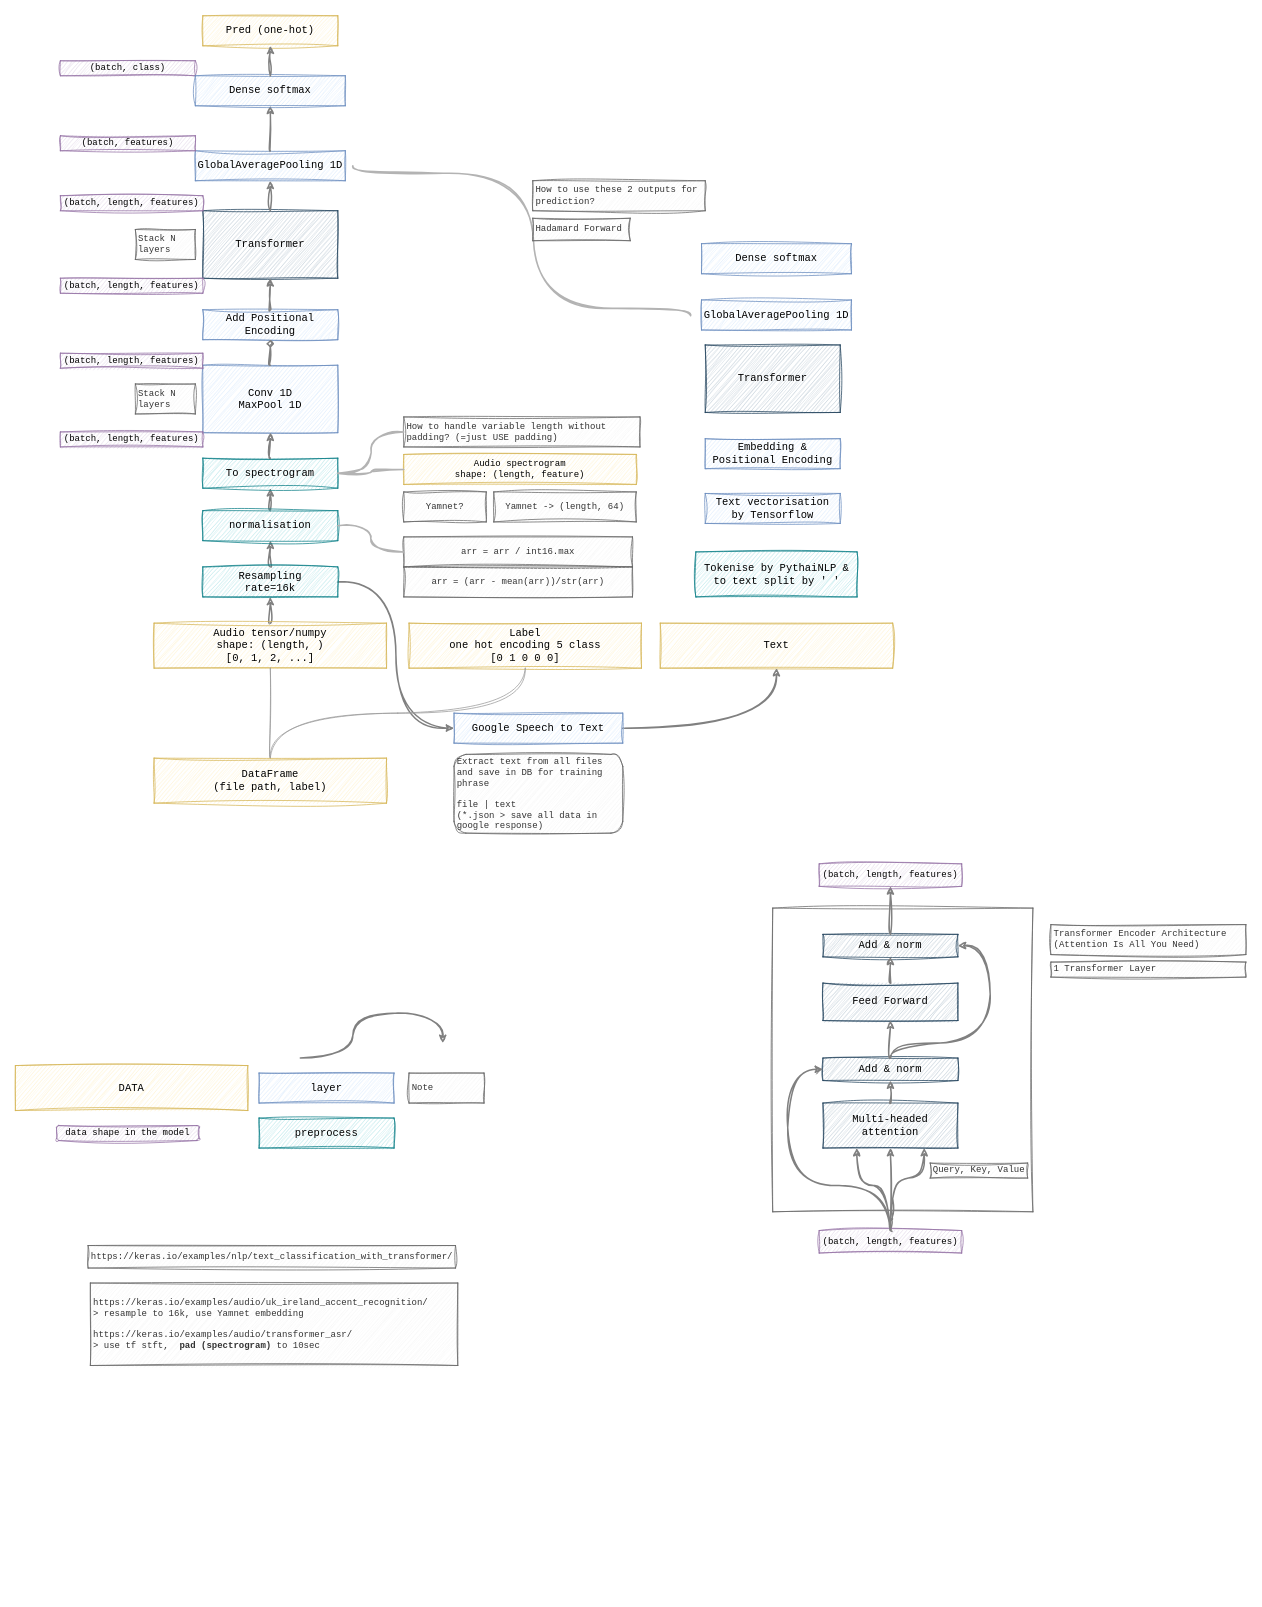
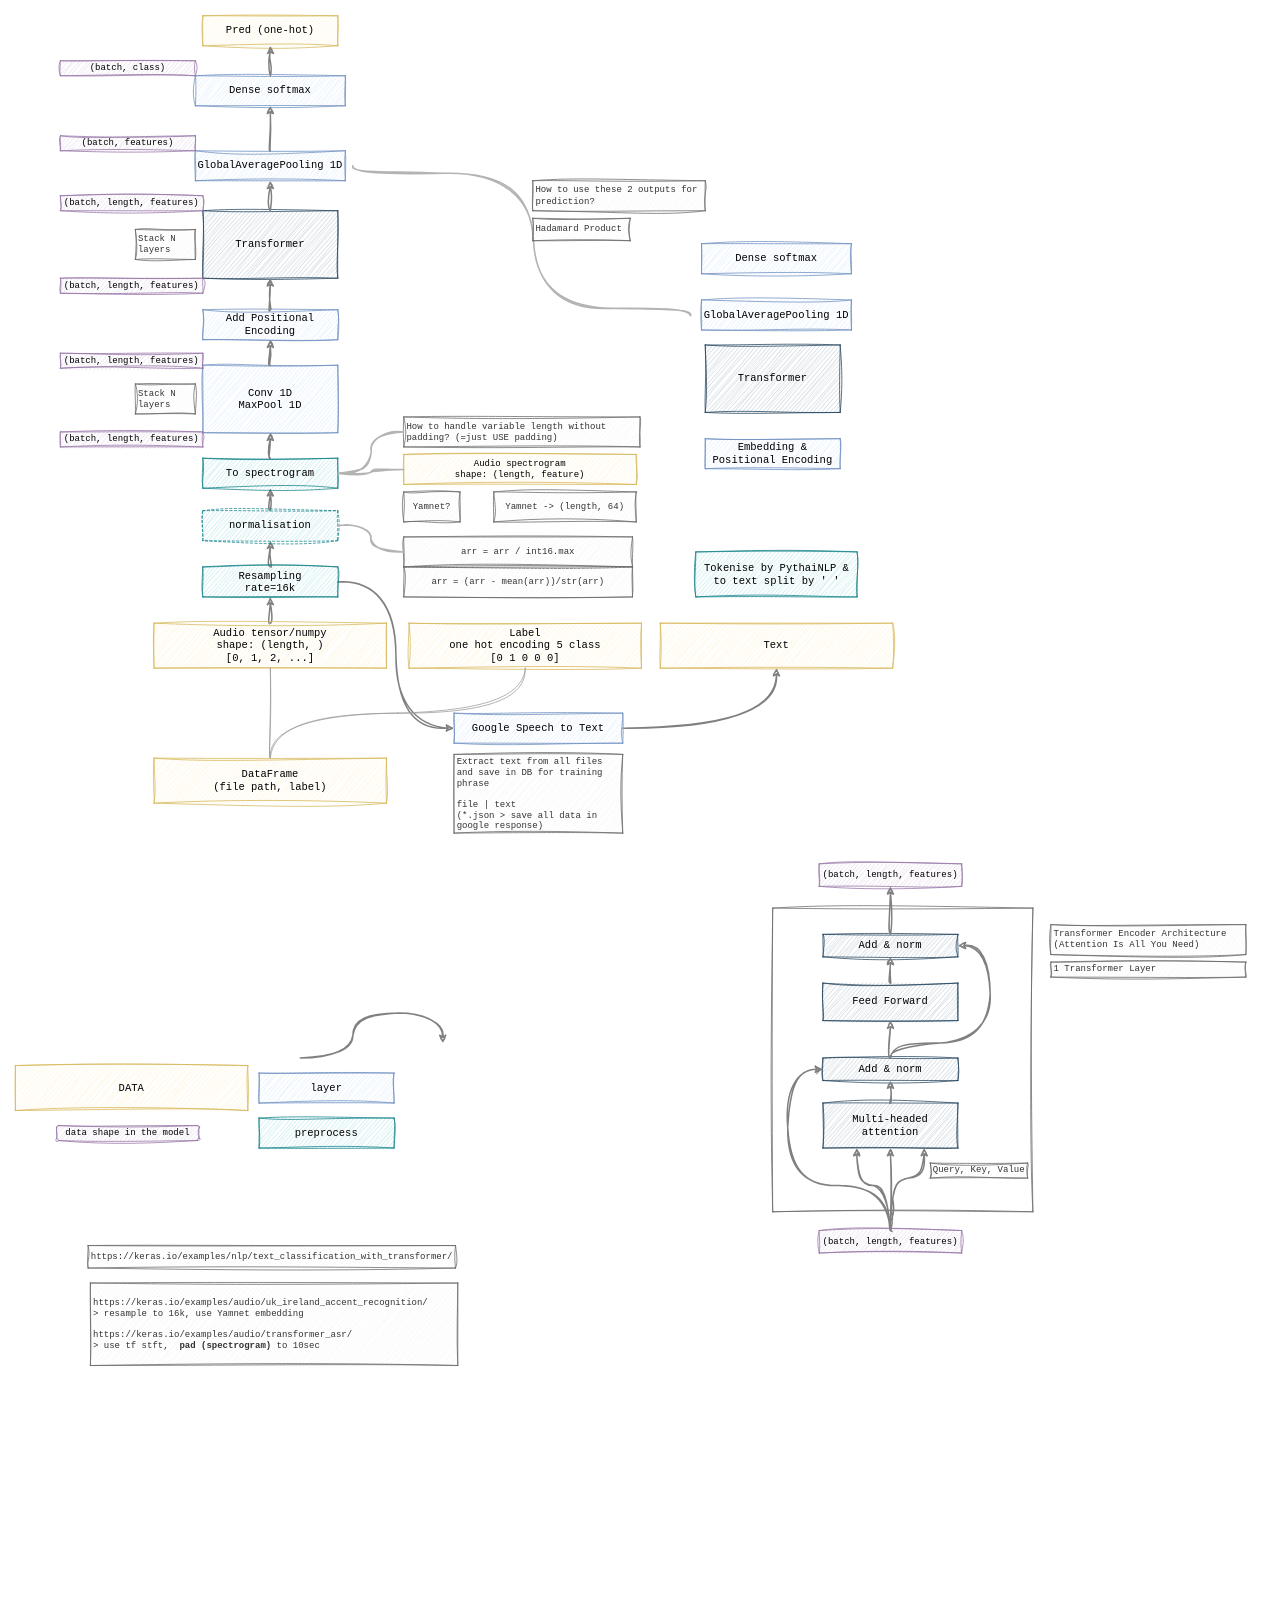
(575, 229) -> (575, 229)
(270, 348) -> (270, 348)
(445, 507) -> (432, 507)
(773, 508) -> none
(270, 525) -> (270, 525)
(539, 794) -> (539, 794)
(447, 1088) -> none
